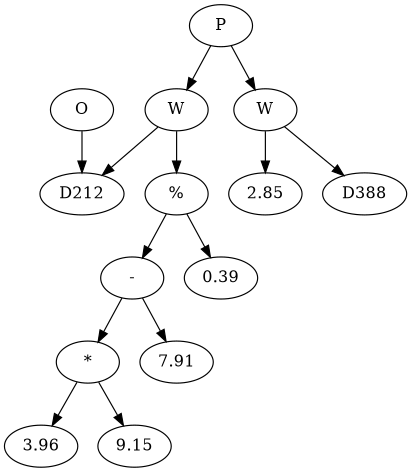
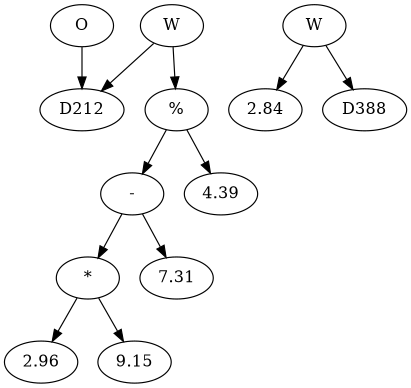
(221, 26) -> none
(265, 194) -> (265, 110)
(221, 278) -> (221, 194)
(177, 362) -> (177, 278)
(41, 446) -> (41, 362)
